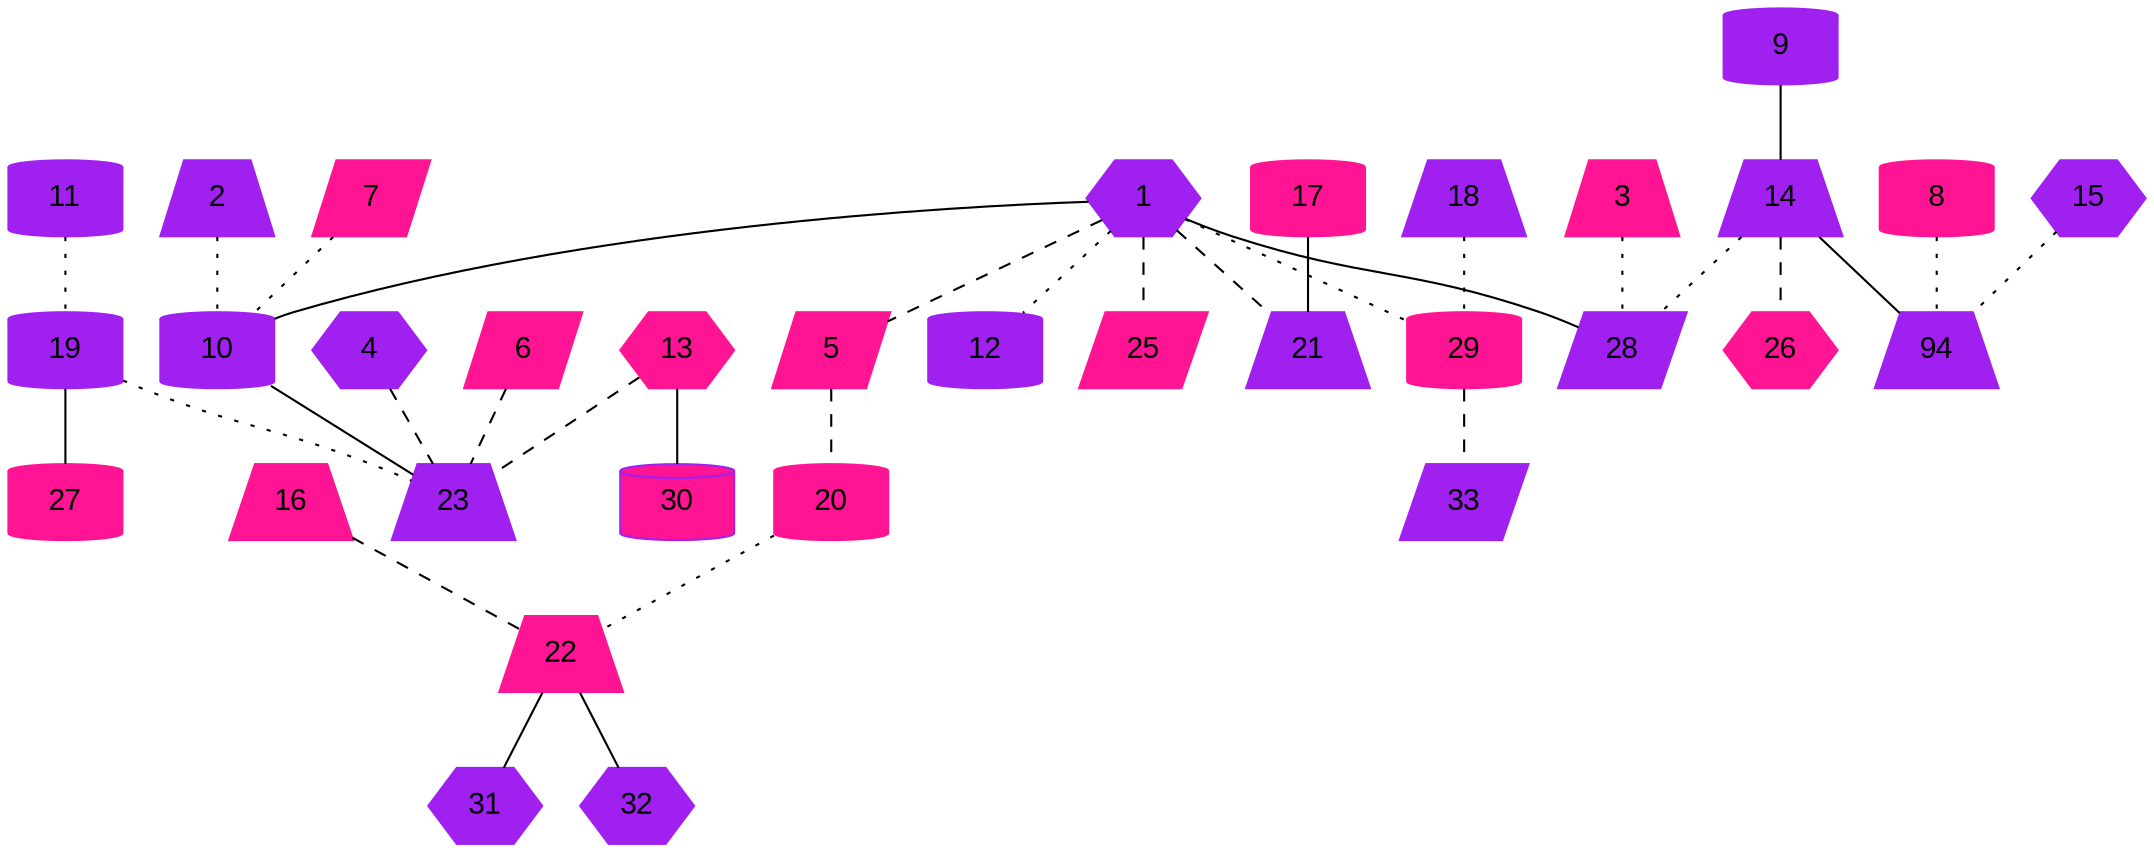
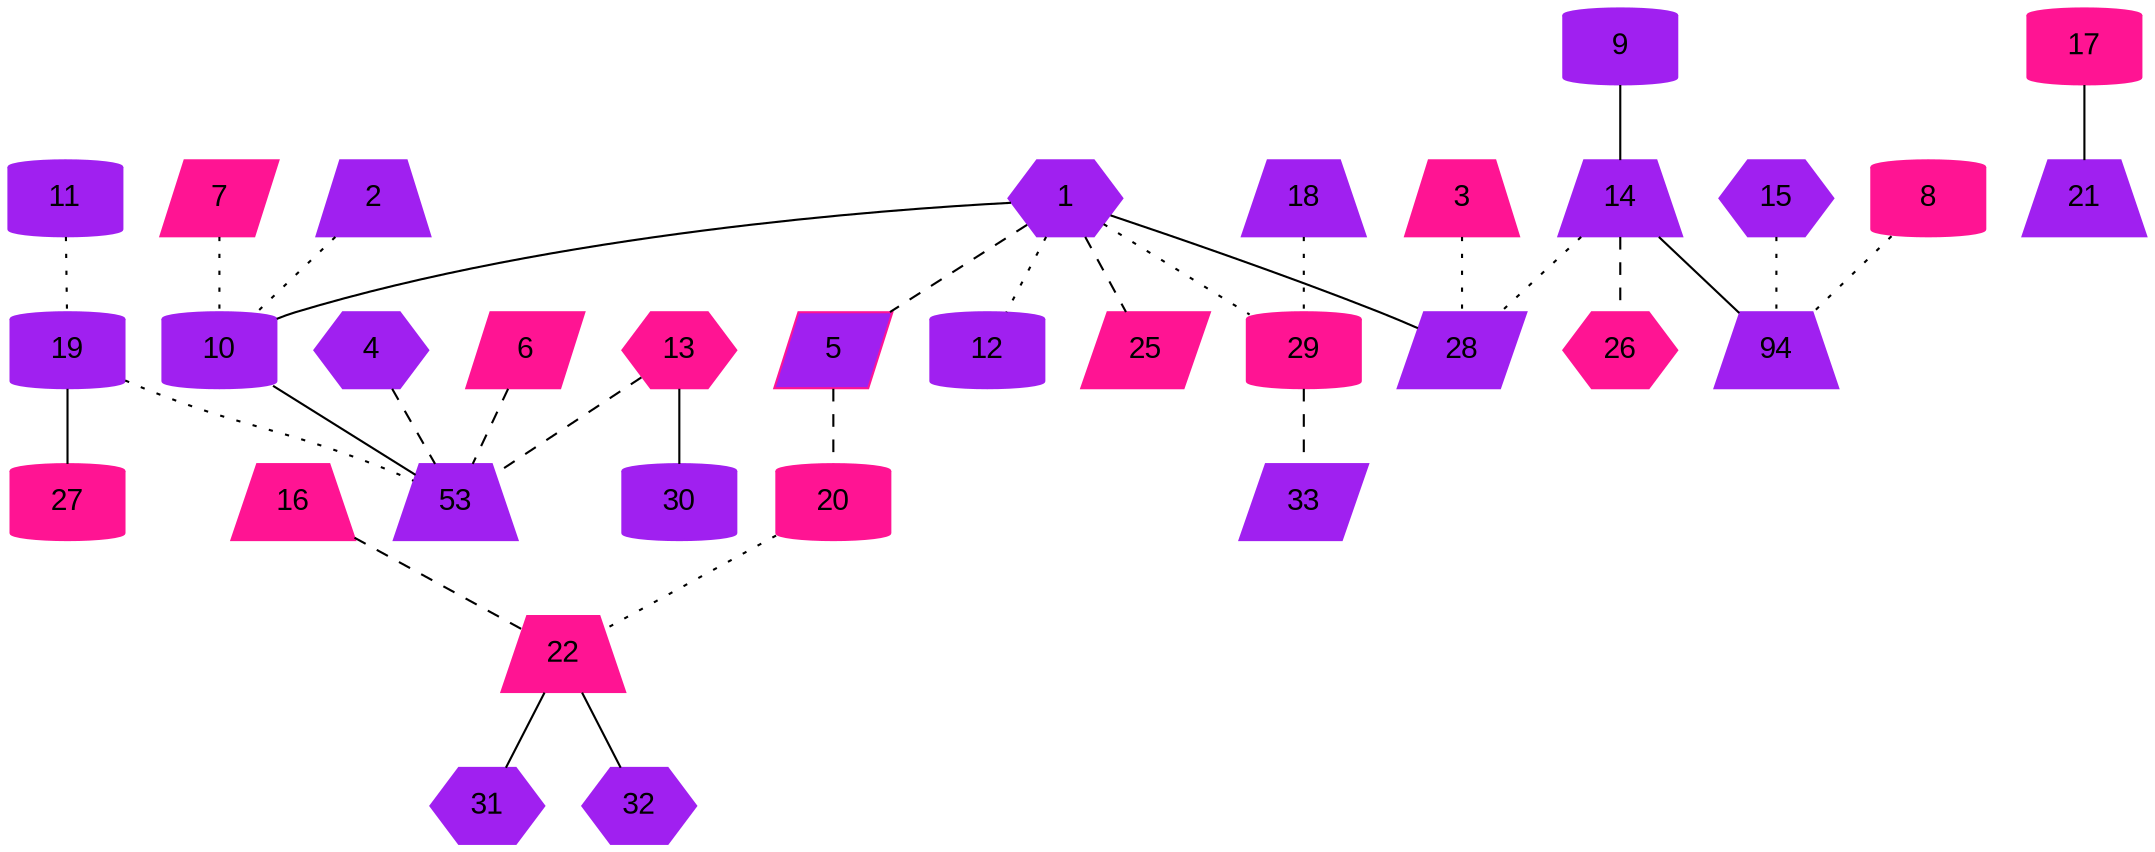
(1224, 272) -> none
(831, 350) -> (833, 350)
(454, 502) -> (456, 502)
(677, 502) -> (679, 502)
